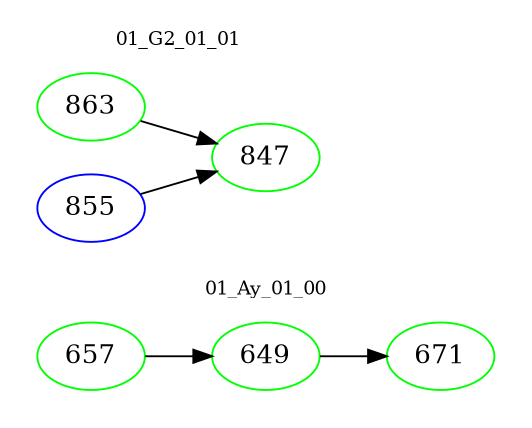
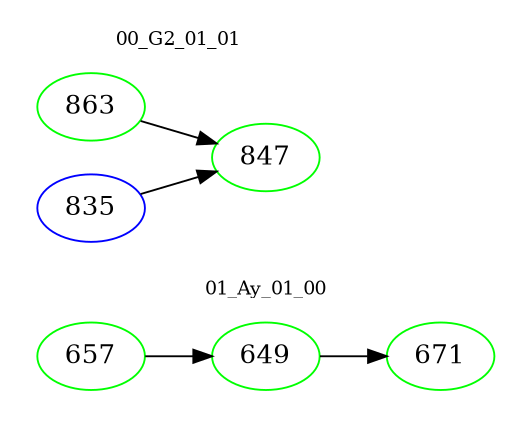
(178, 40) -> (178, 40)
(91, 208) -> (91, 208)
